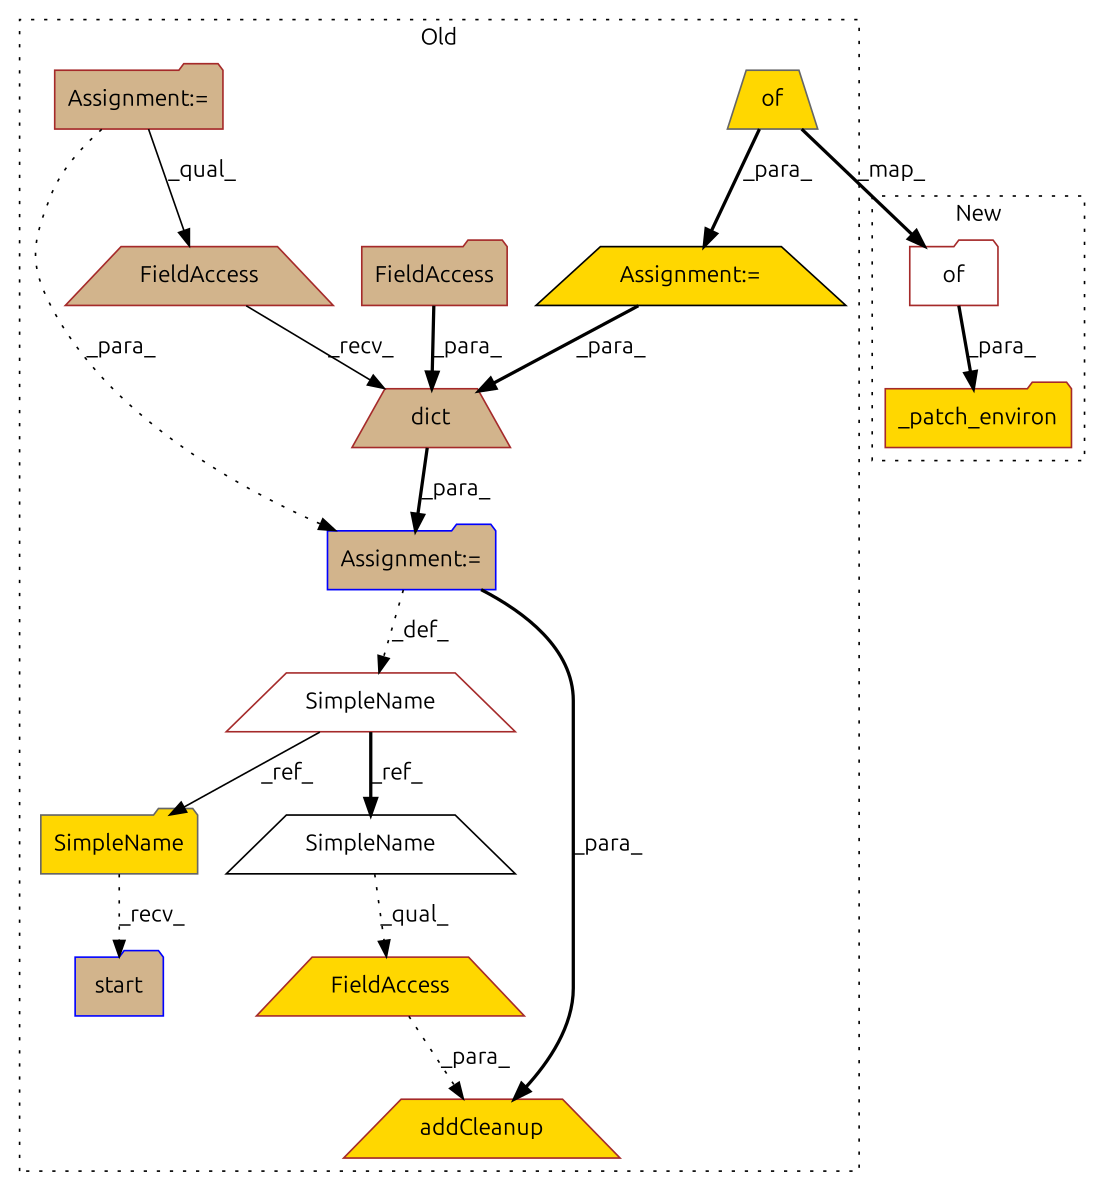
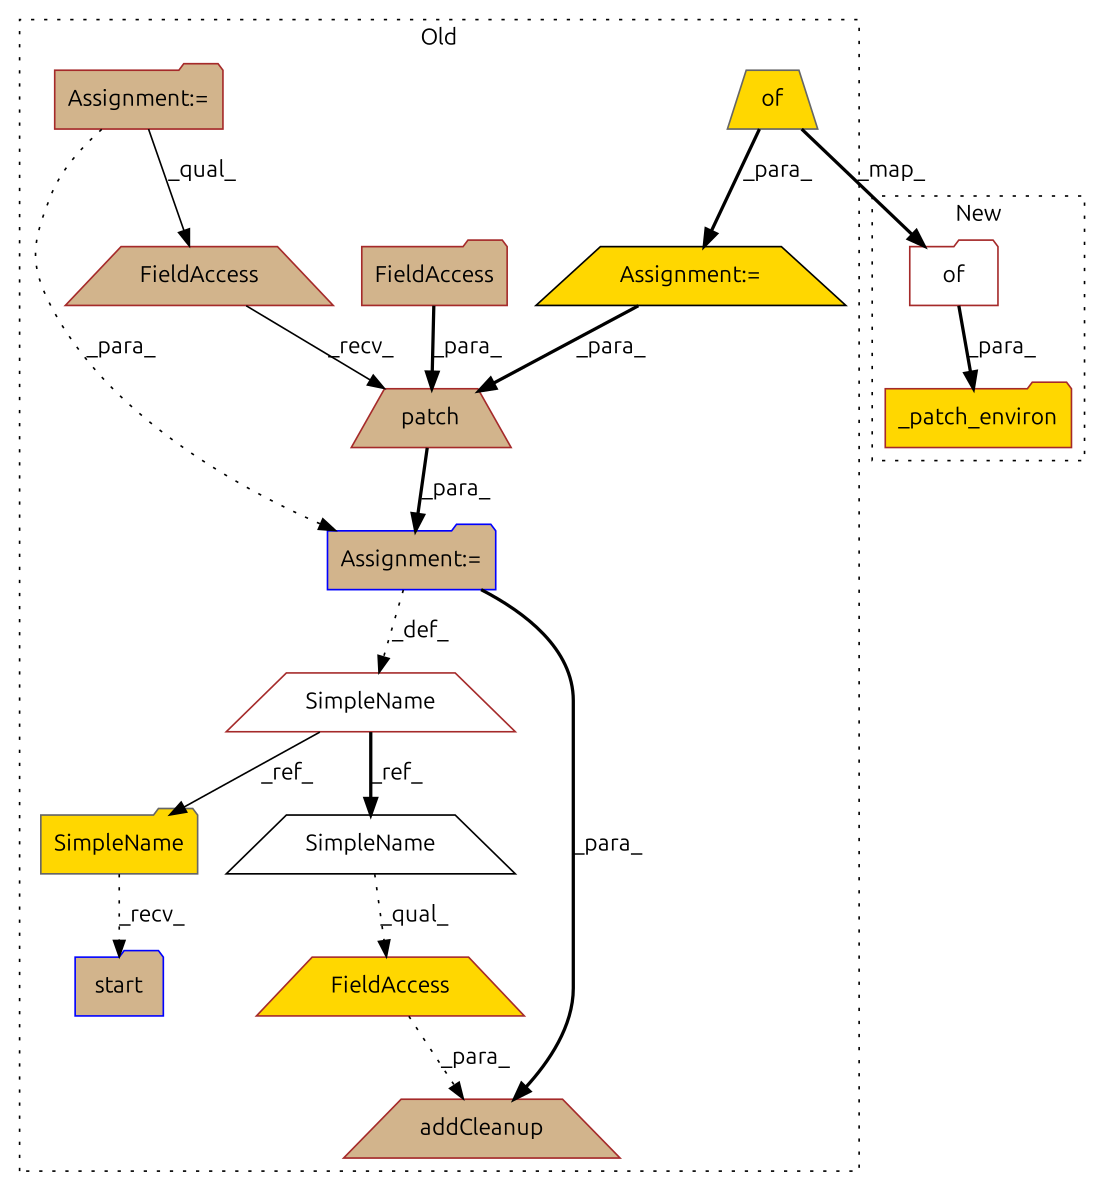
(431, 418) -> (431, 418)
(482, 1129) -> (482, 1129)
